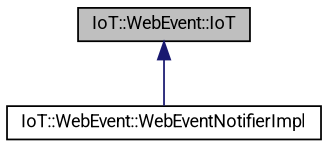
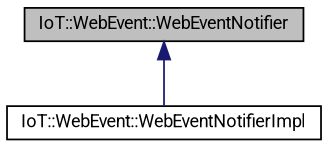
(164, 25) -> (164, 25)
